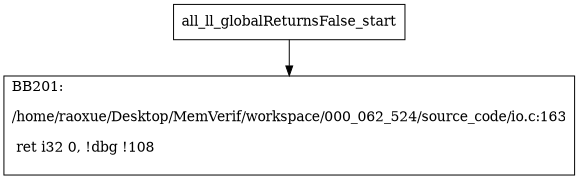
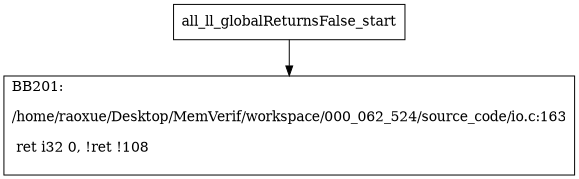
(83, 148) -> (80, 148)
